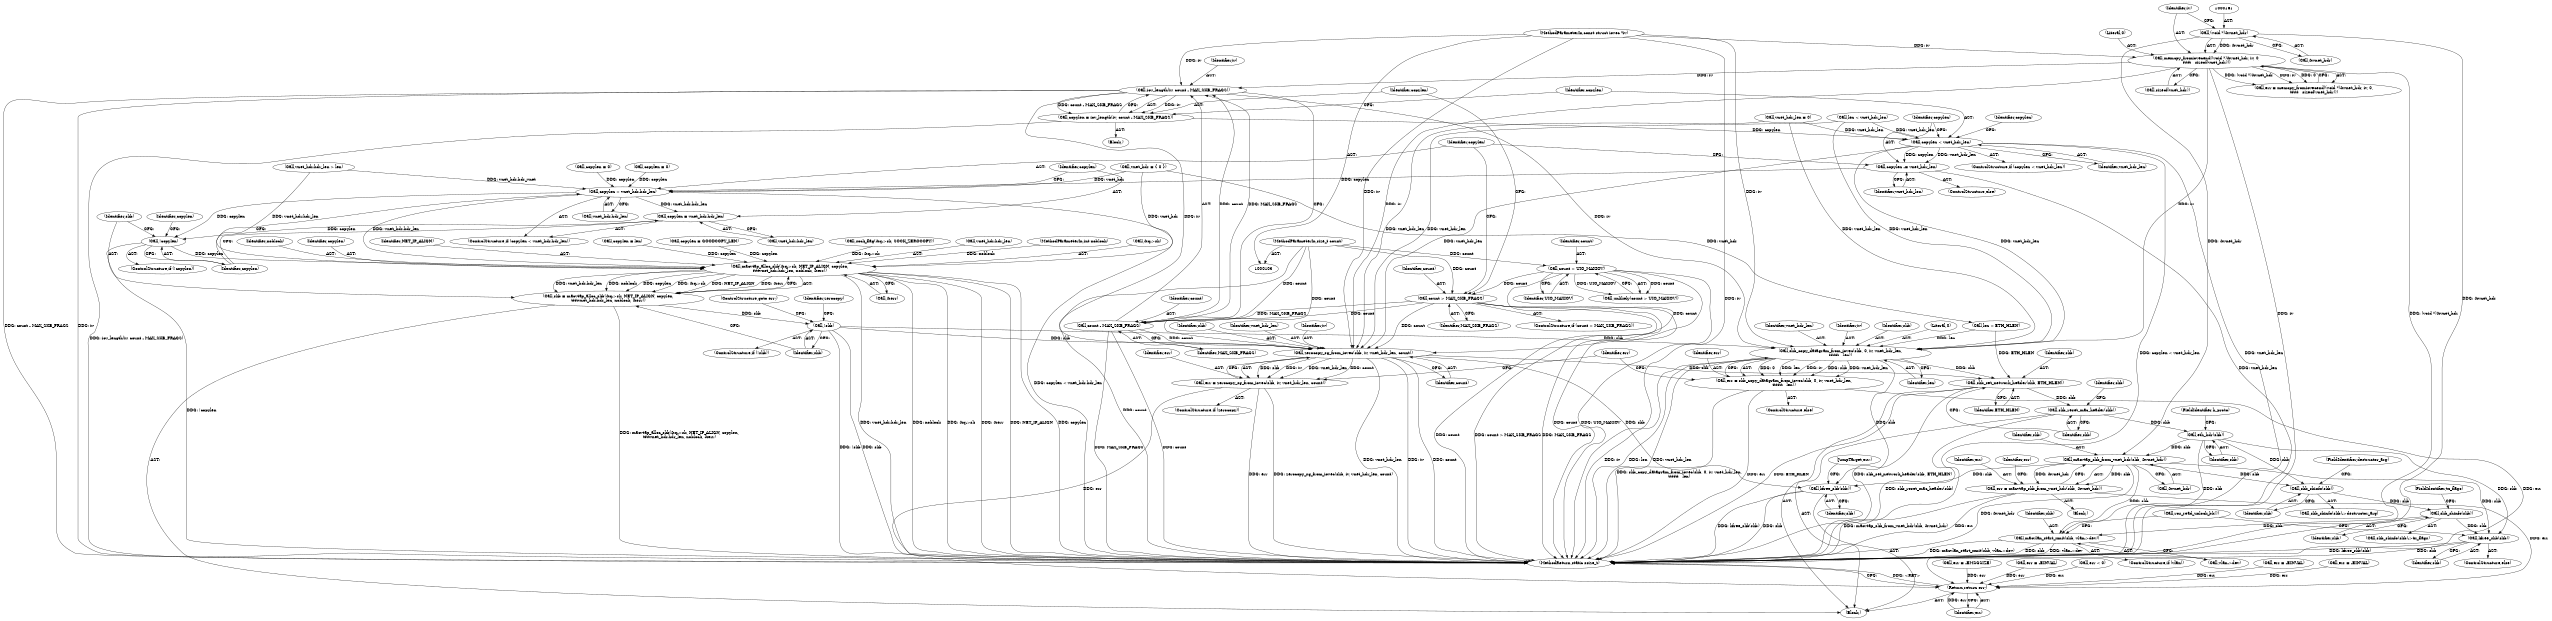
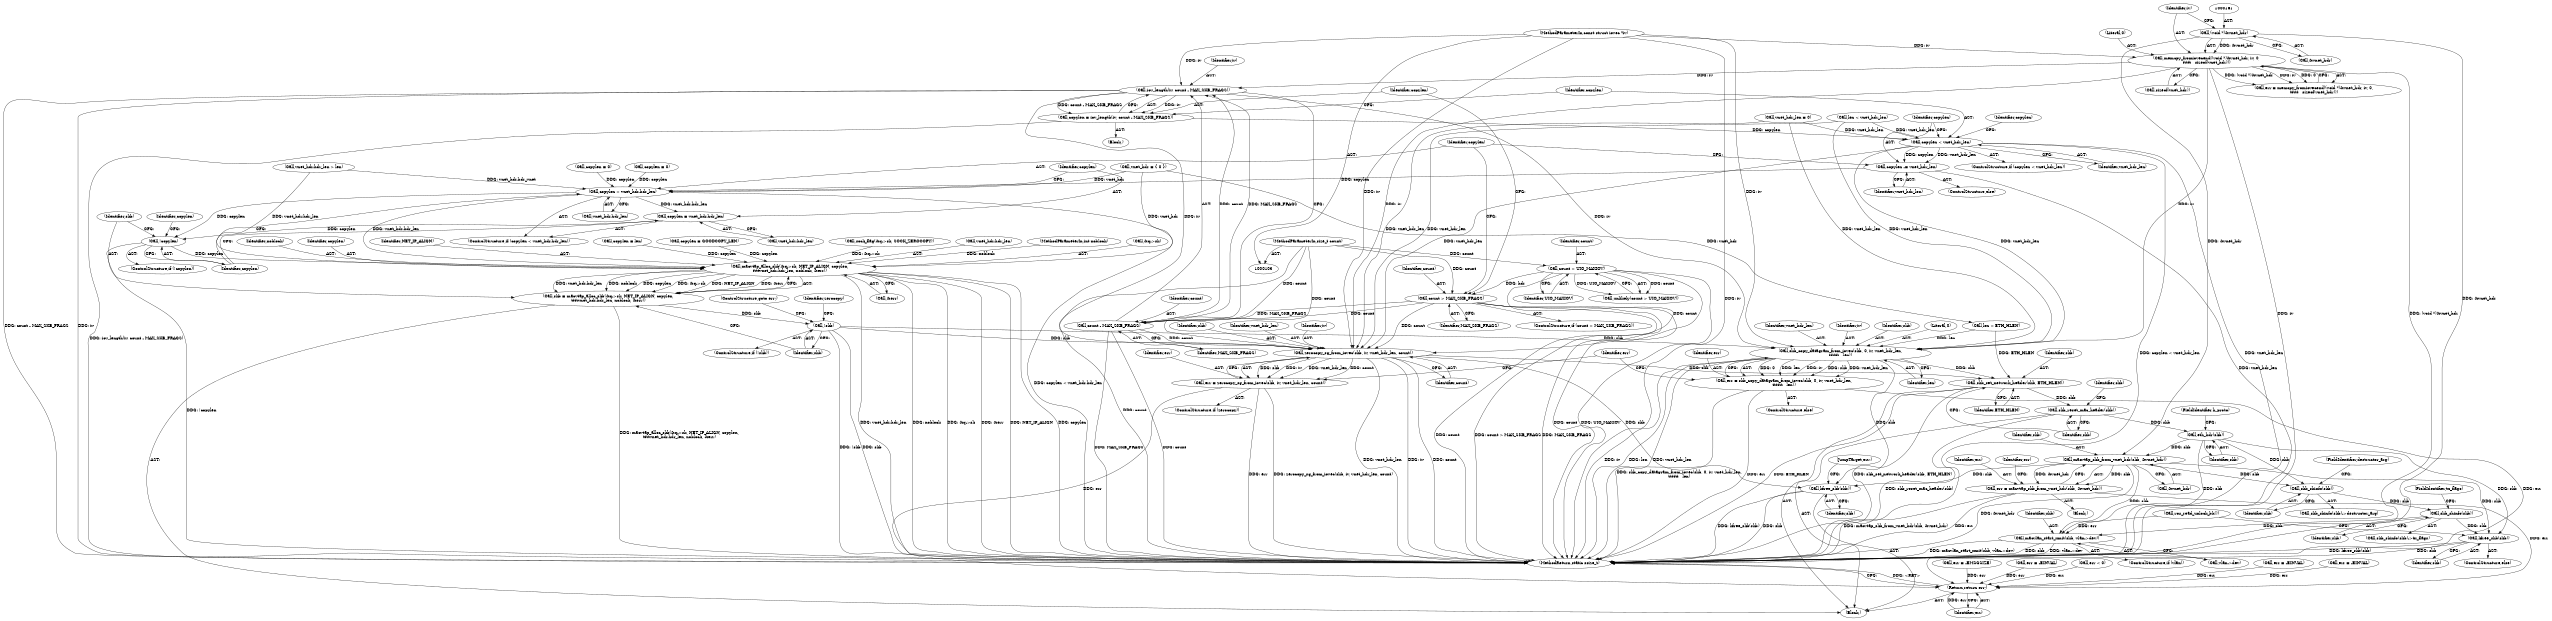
(1515, 284) -> (1515, 284)
(2087, 526) -> (2087, 526)
